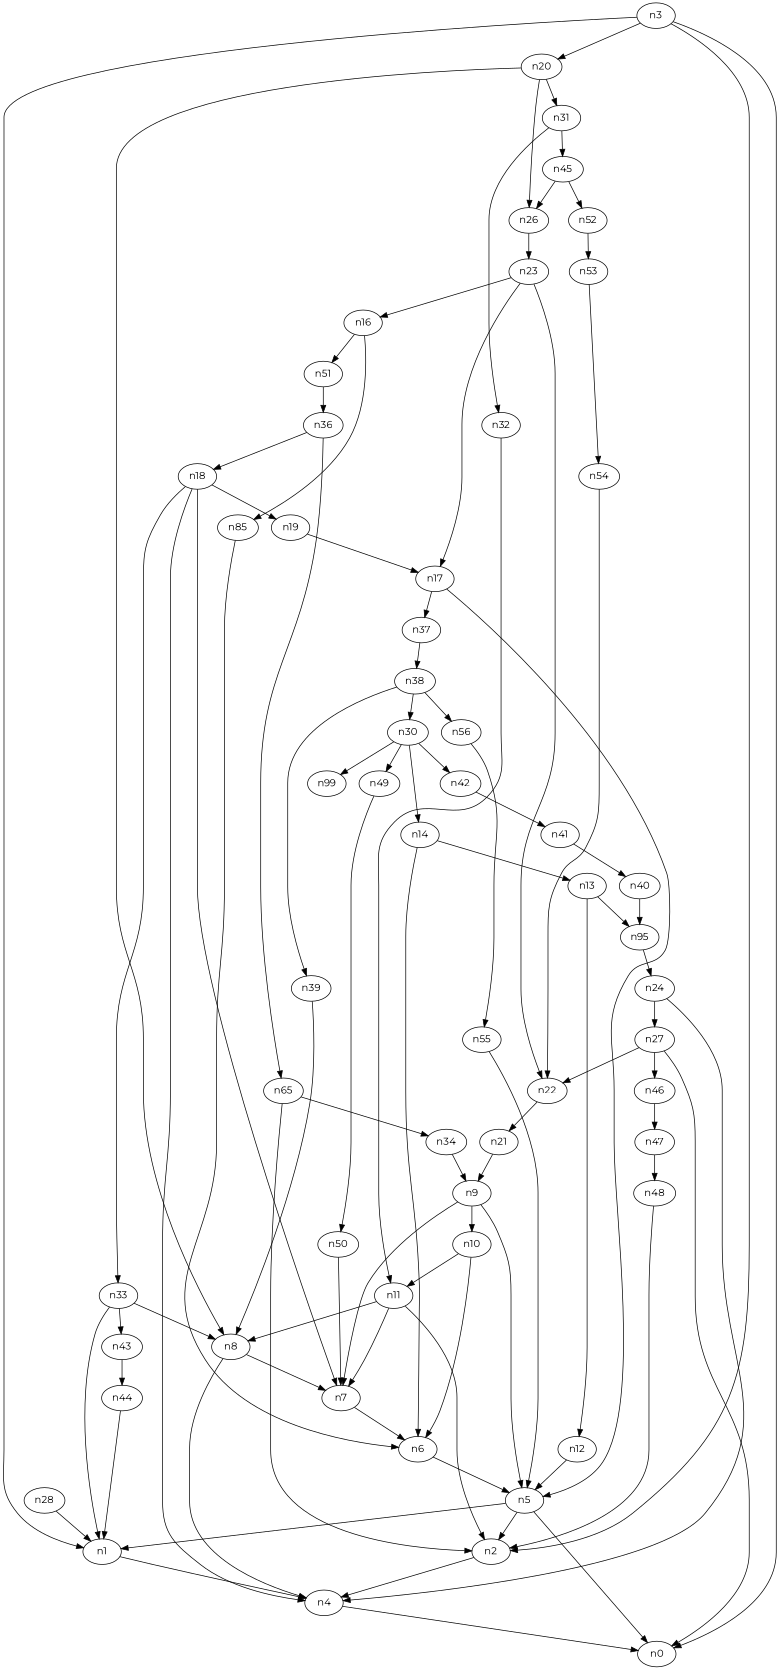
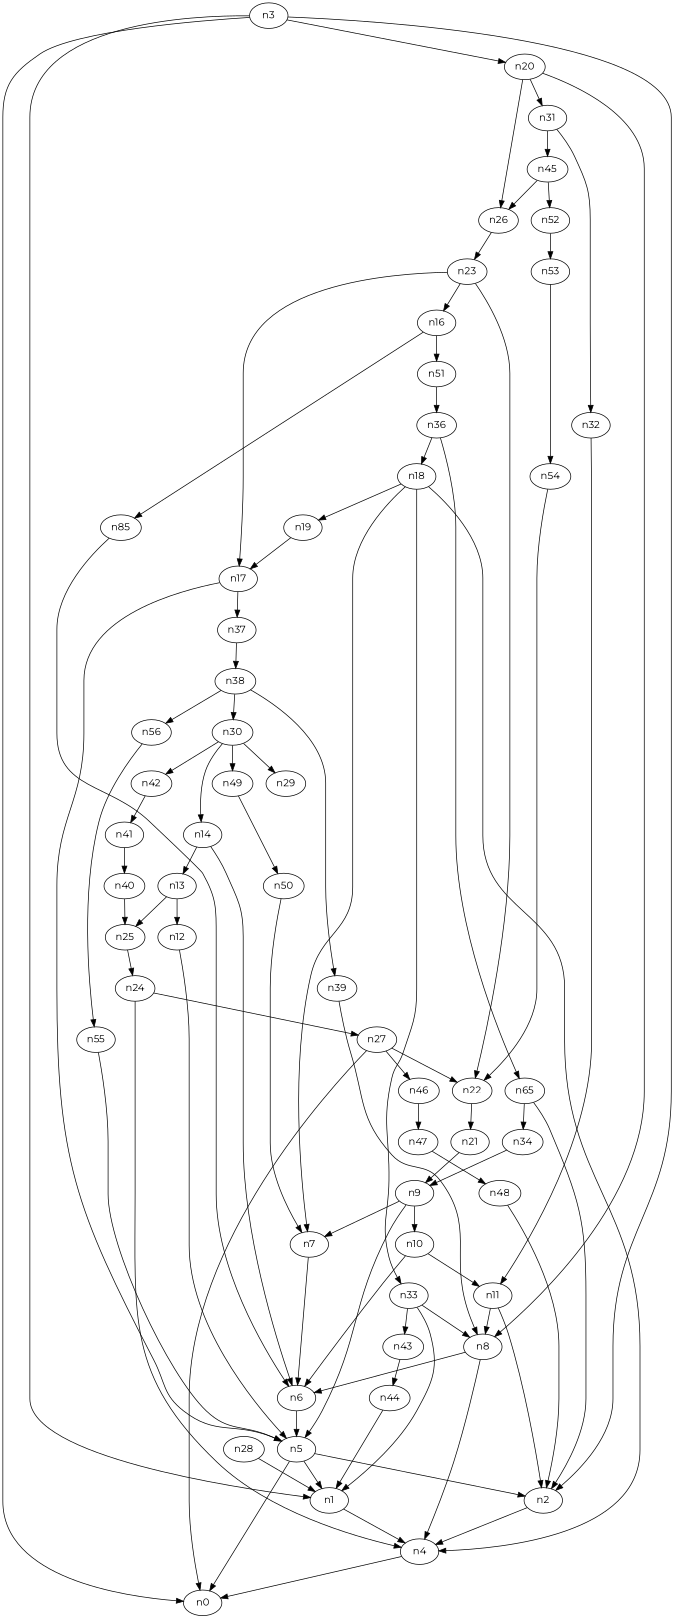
(327, 784) -> (286, 784)
(640, 937) -> (125, 937)
(372, 1345) -> none
(283, 1371) -> (390, 1372)
